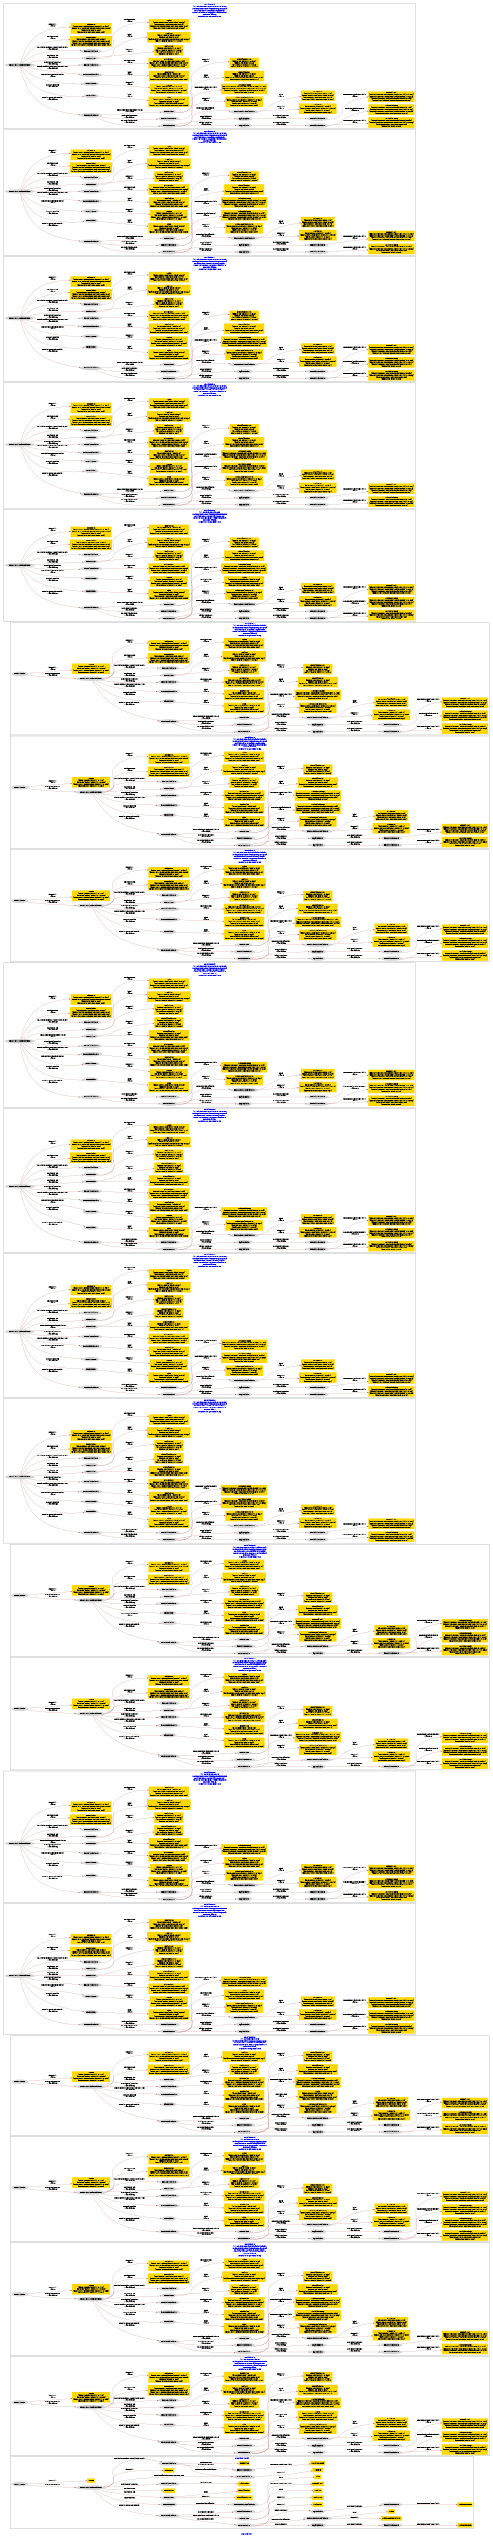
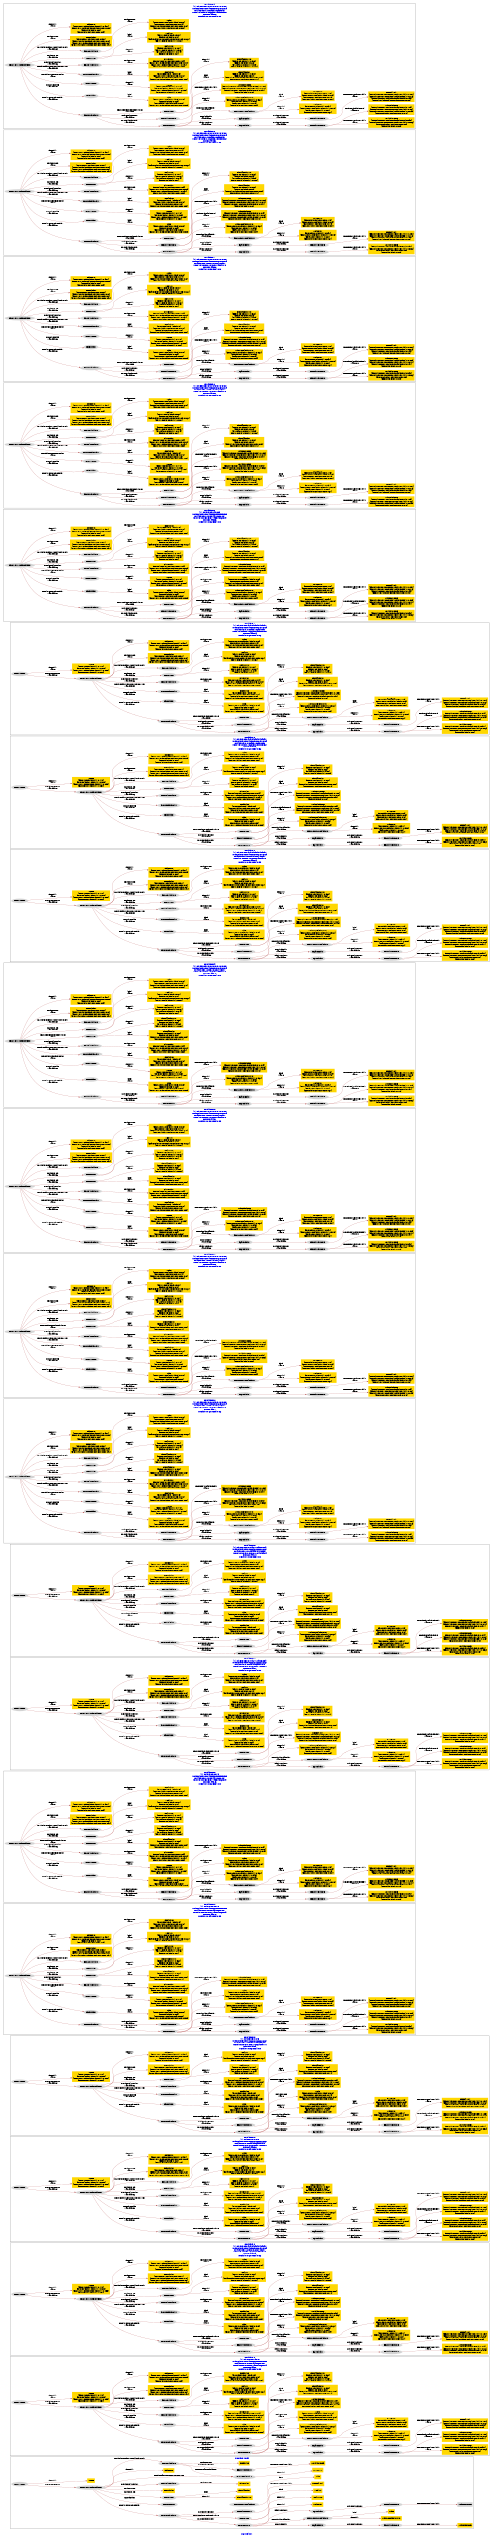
(318, 2470) -> (318, 2470)
(244, 2484) -> (244, 2484)
(203, 2505) -> none
(465, 2505) -> (465, 2505)
